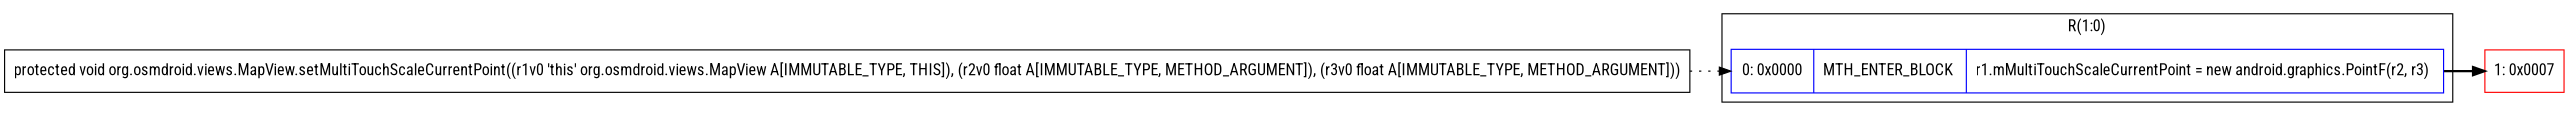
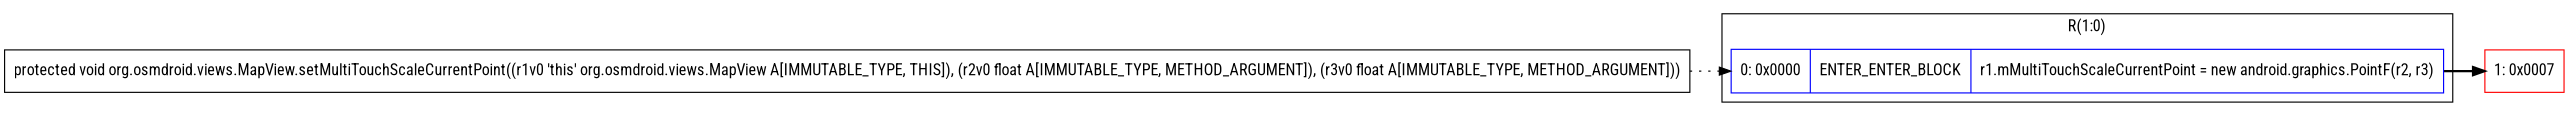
(1888, 71) -> (1891, 71)
